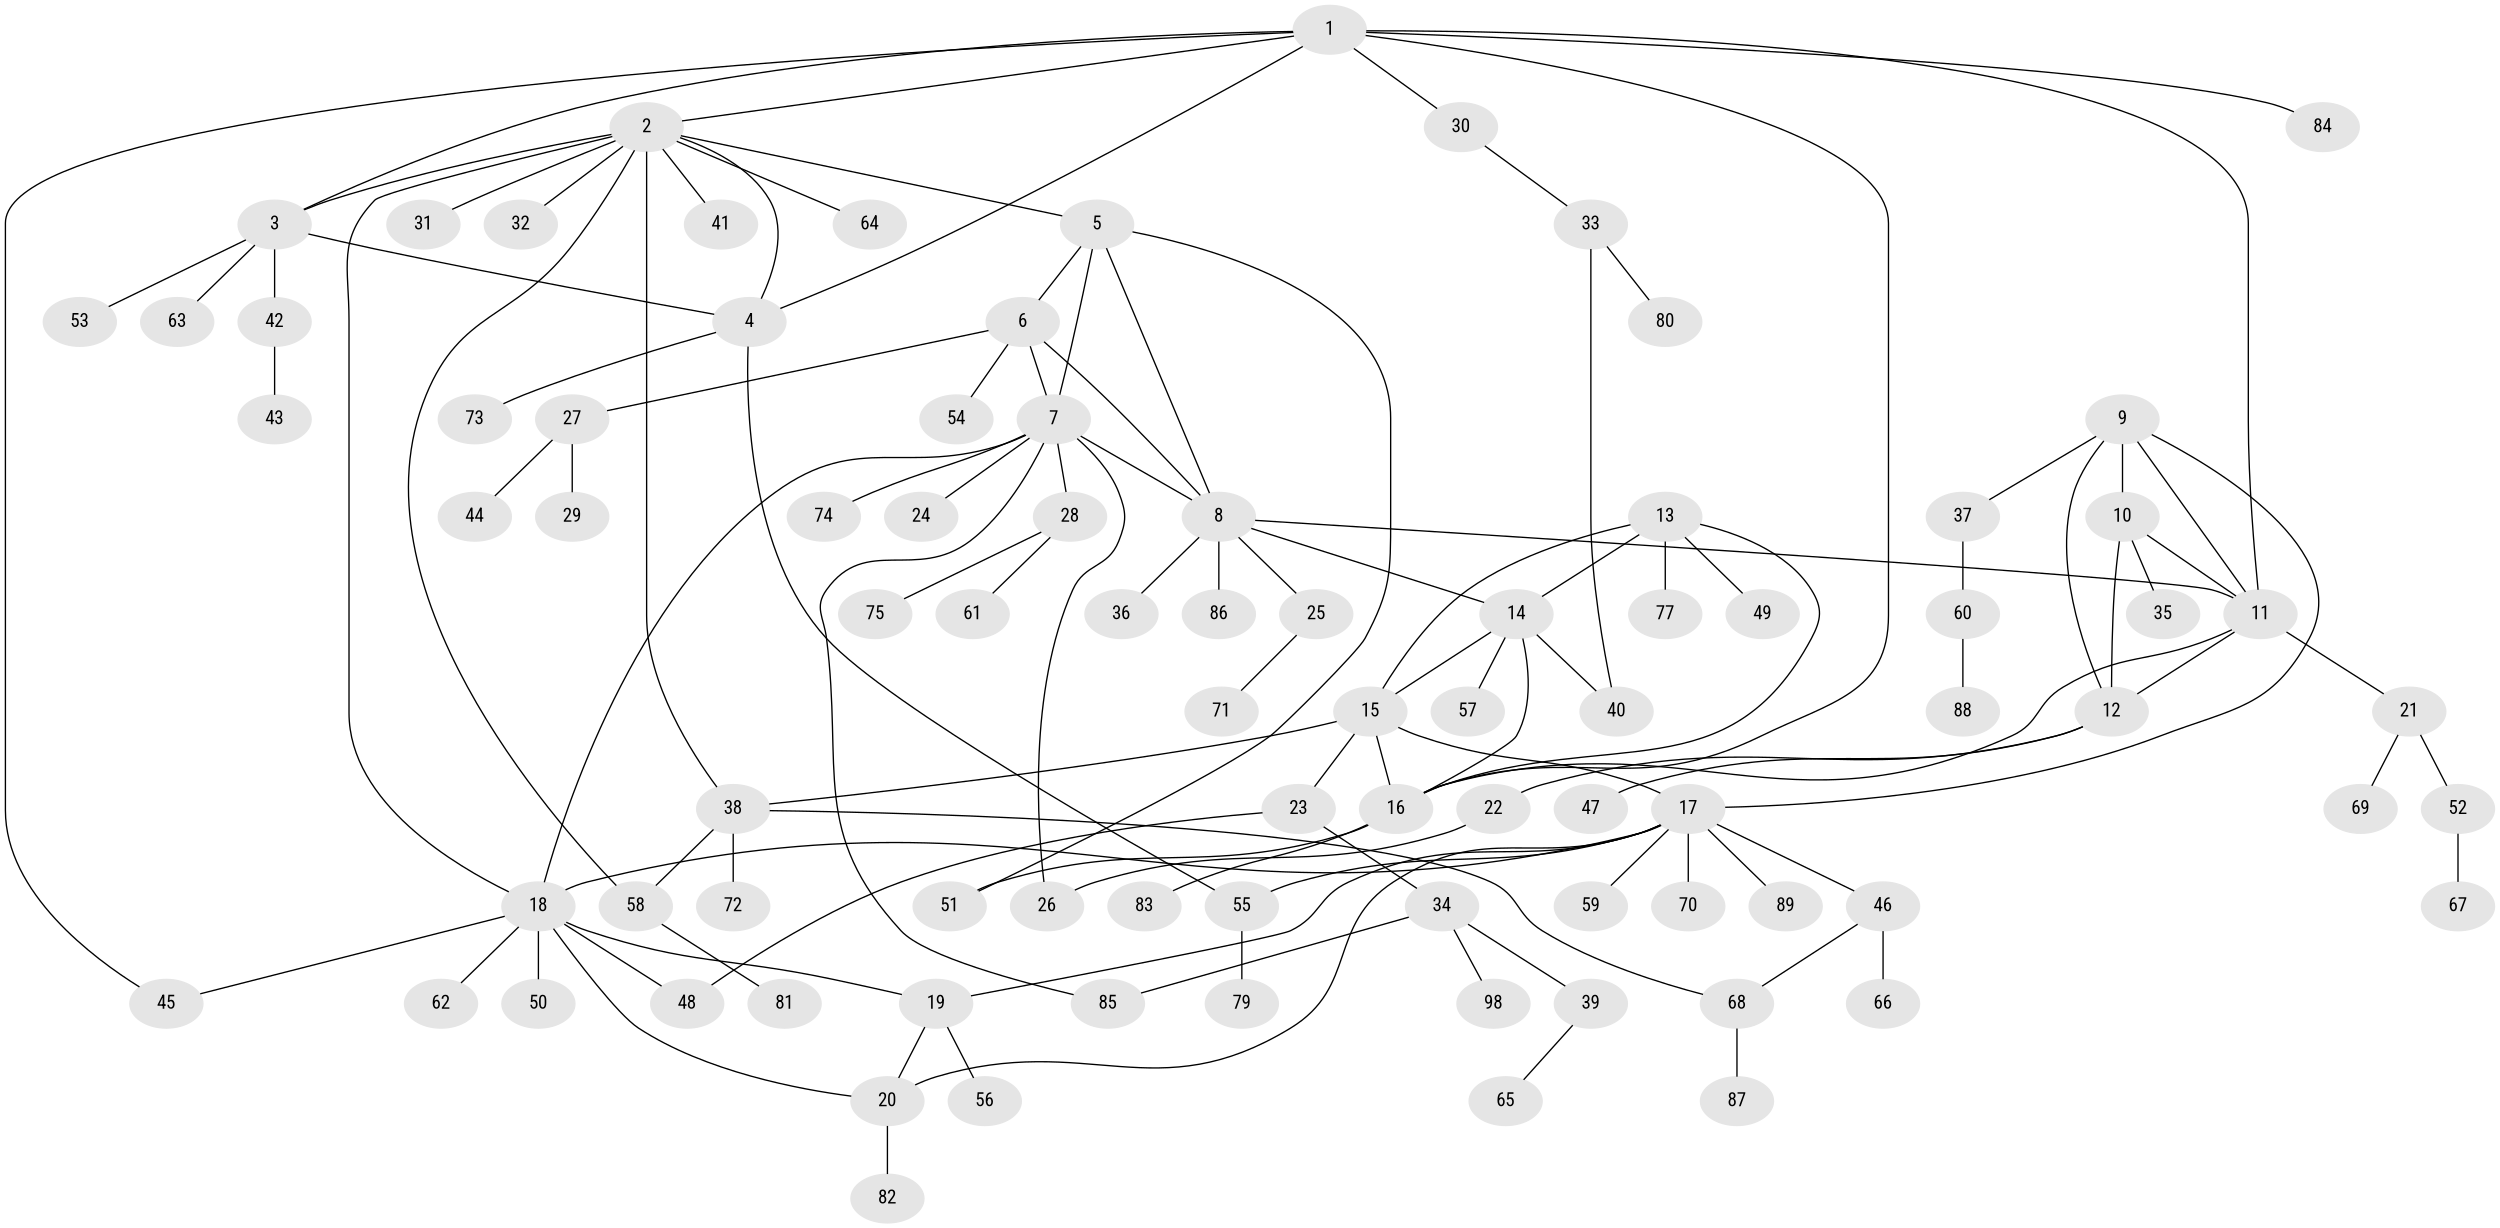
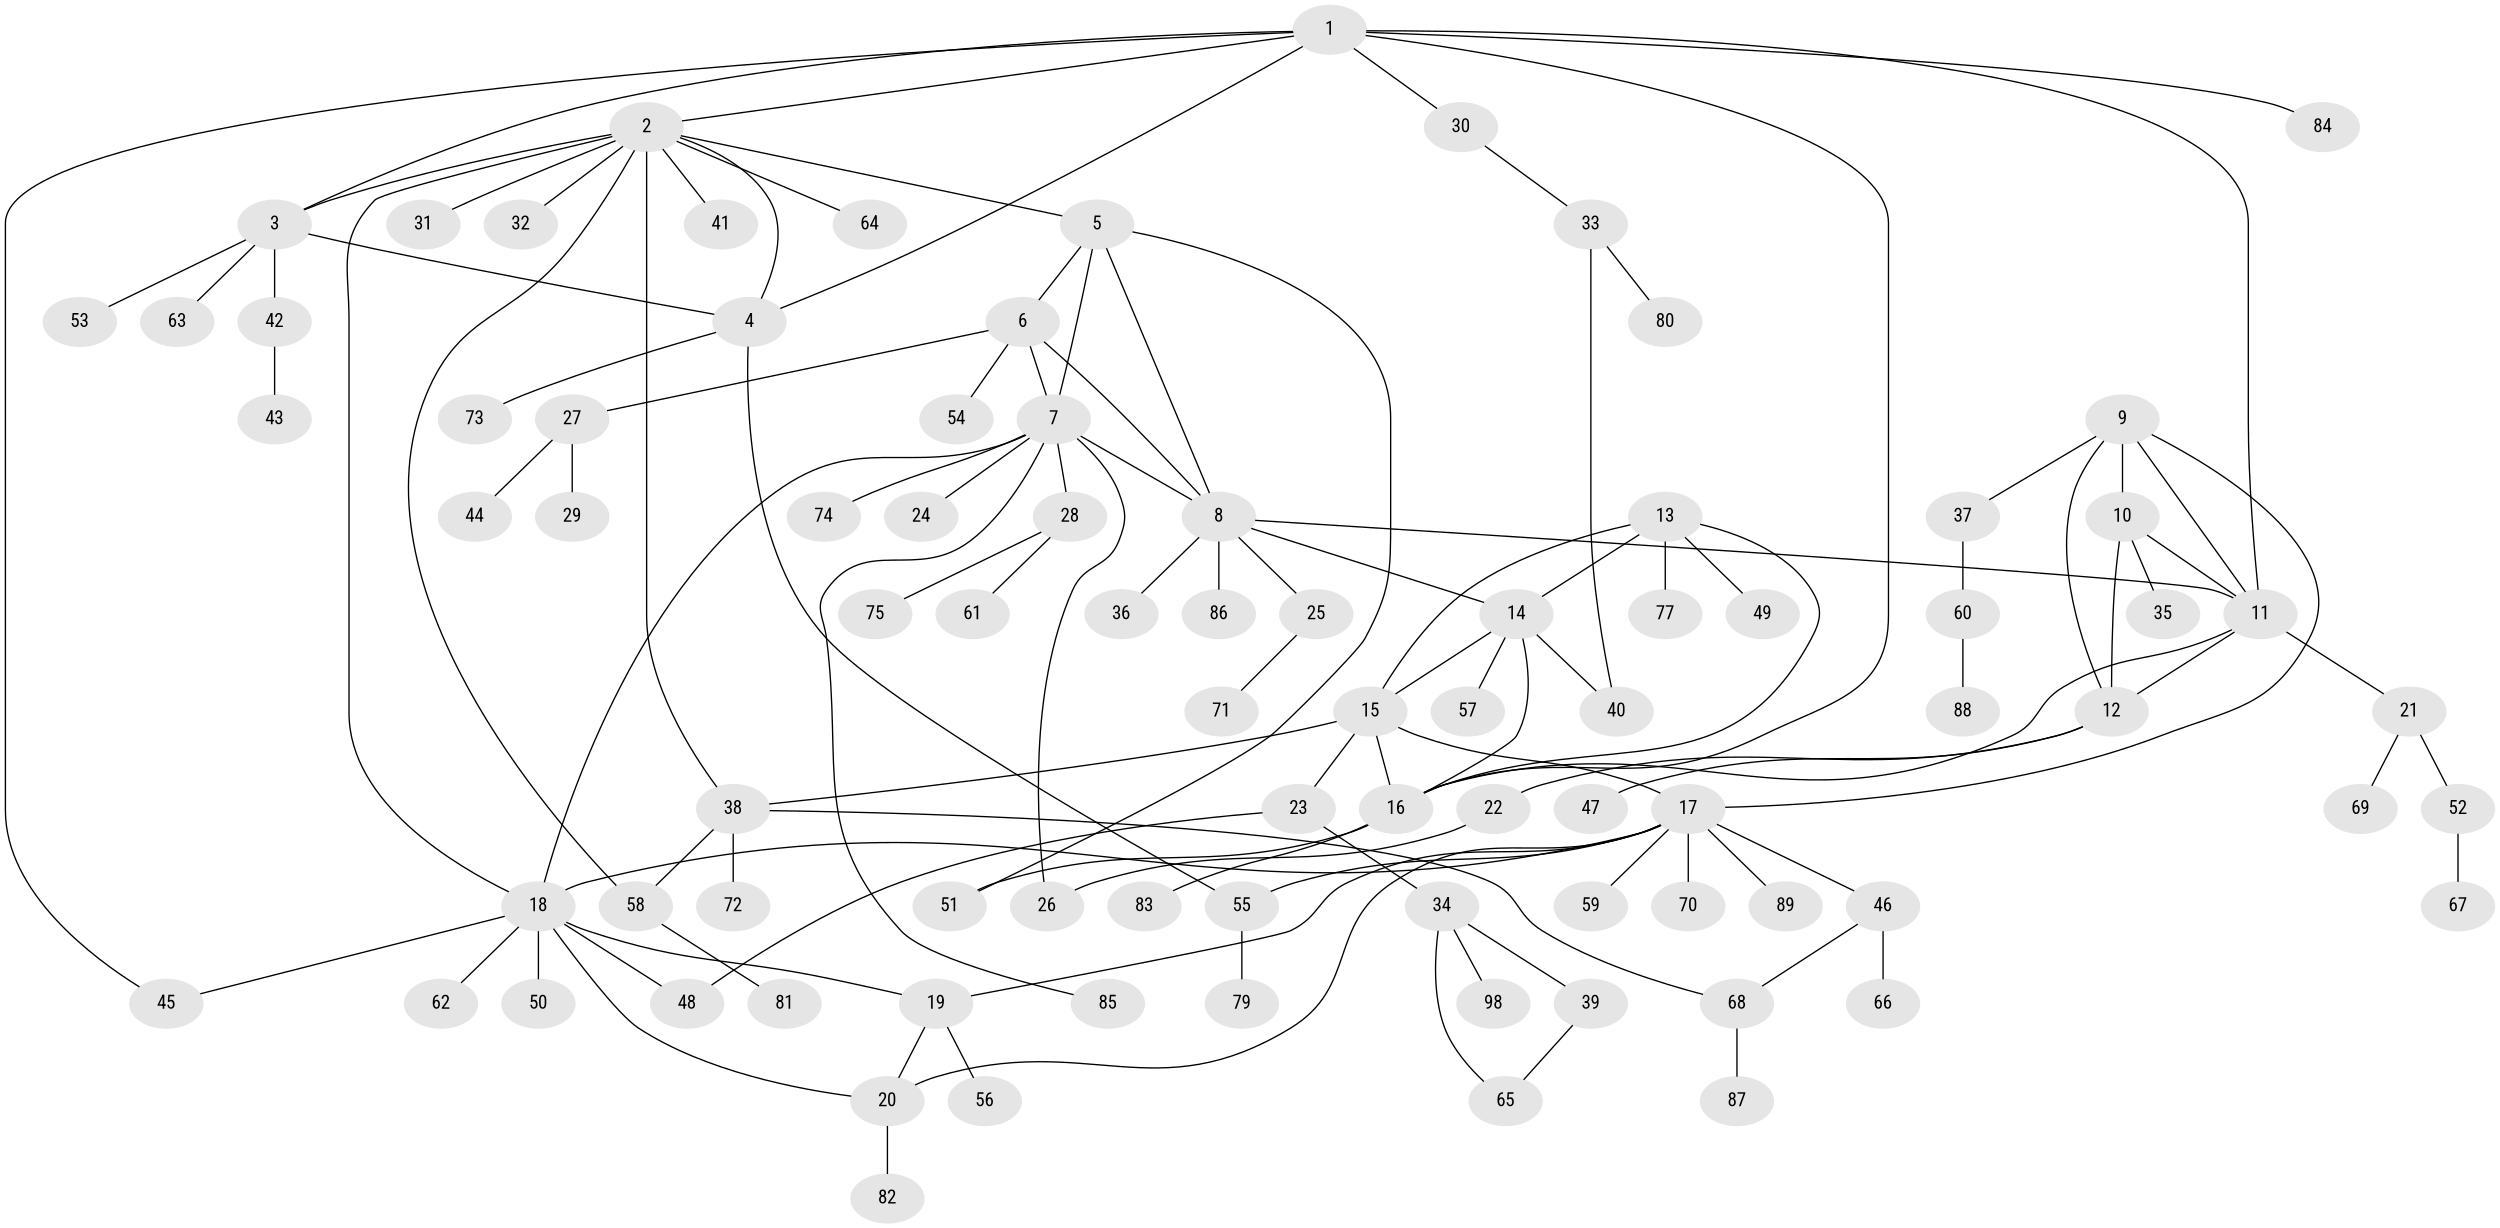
(1275, 955) -> (1440, 1013)
